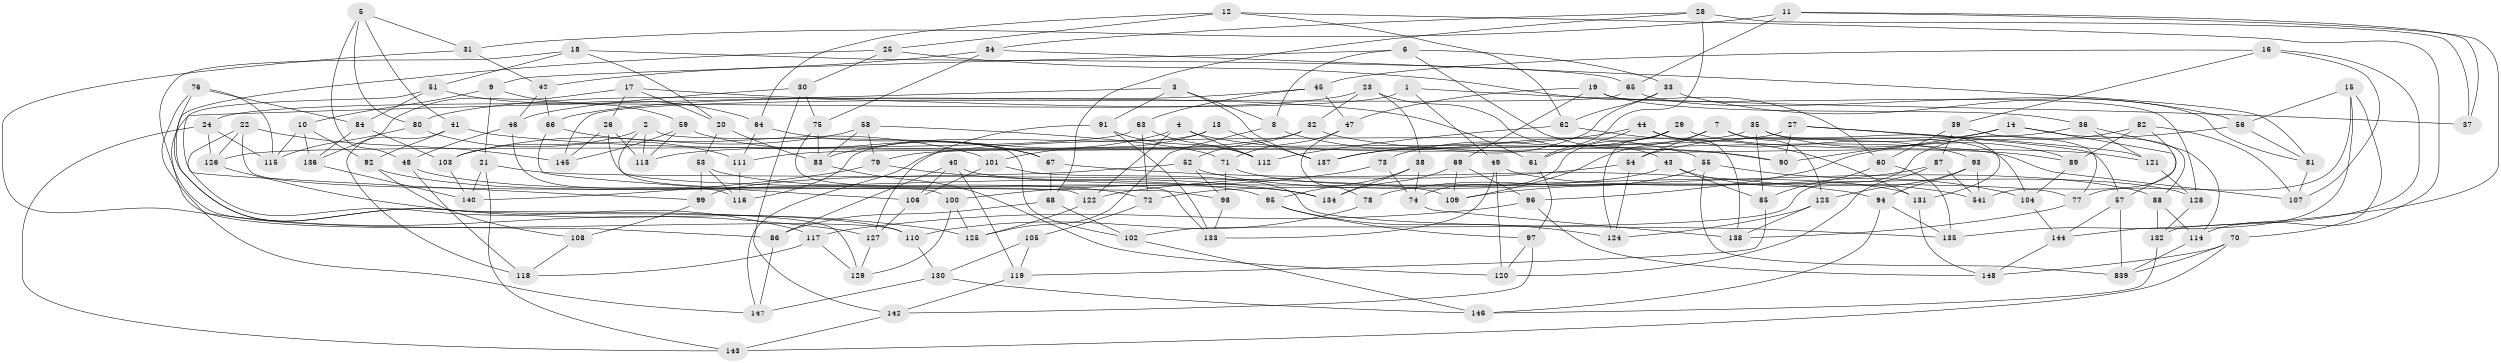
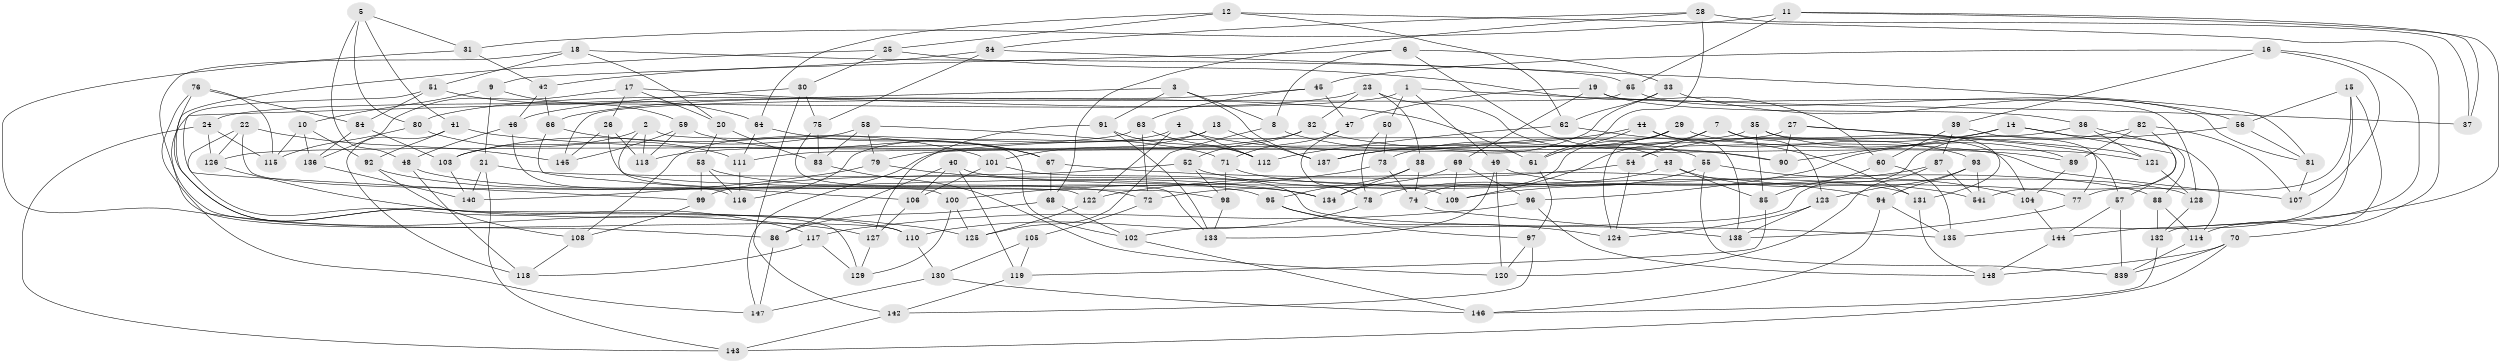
none -> (1388, 125)
(999, 145) -> (864, 136)
